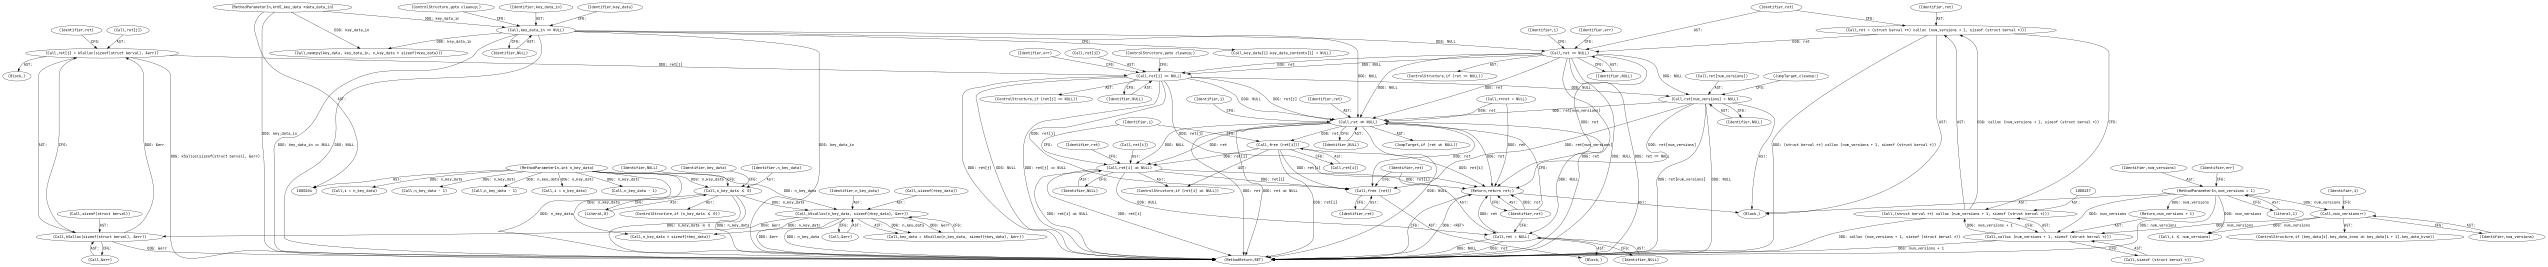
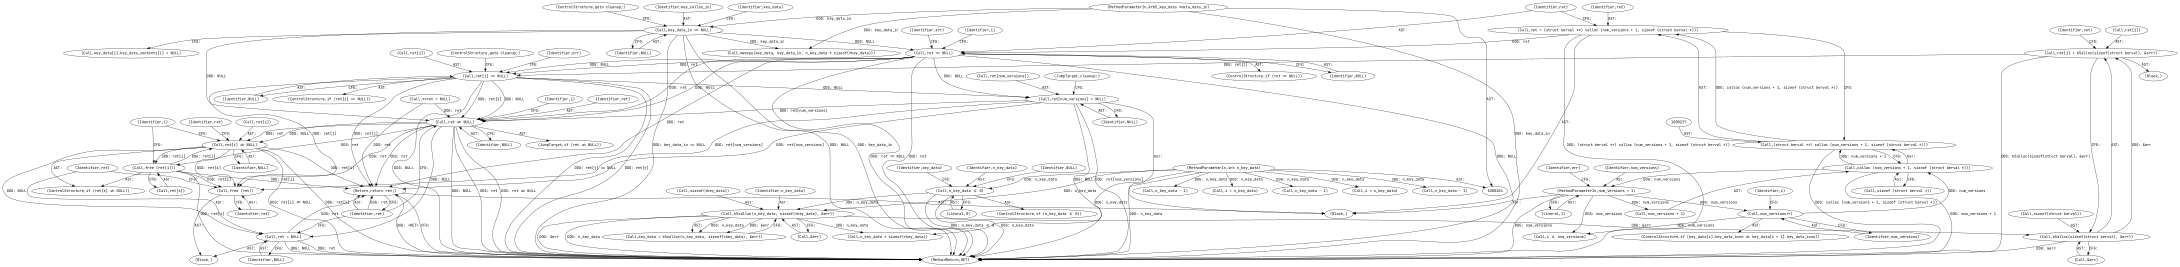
(536, 7) -> (683, 7)
none -> (170, 151)
(2114, 202) -> (1719, 172)
(2167, 214) -> (1660, 214)
